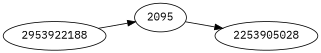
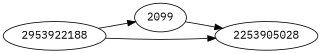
(161, 18) -> (161, 18)
none -> (156, 39)
